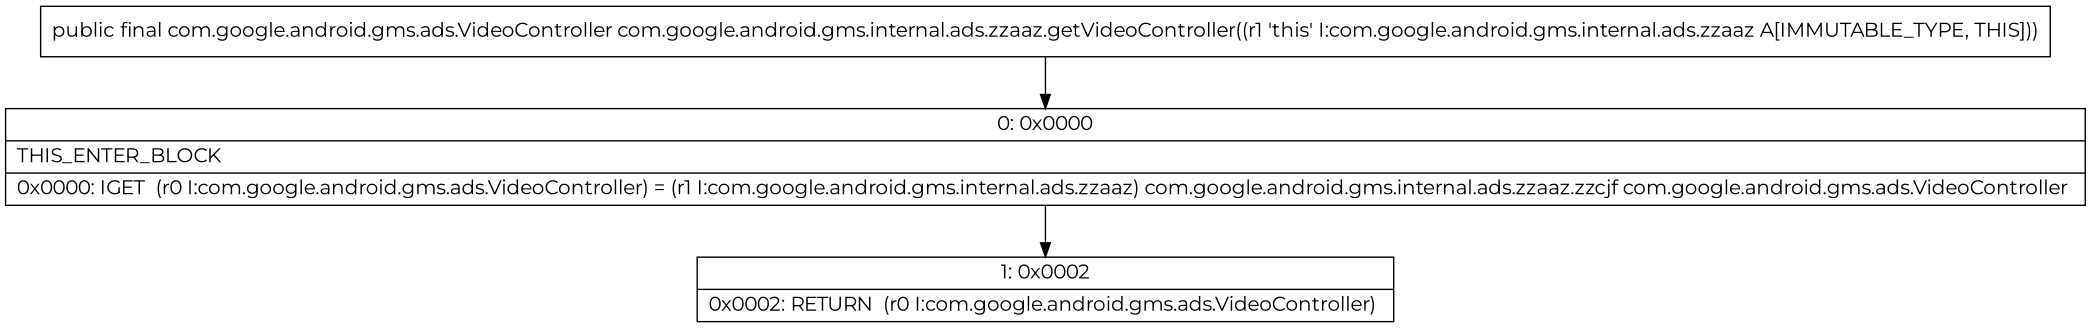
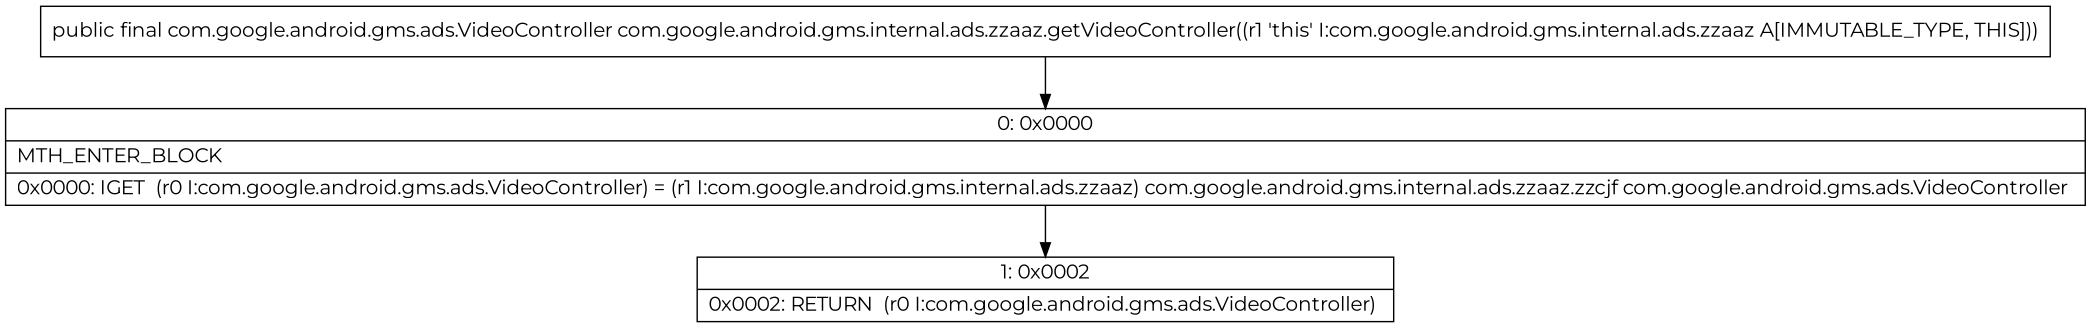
(119, 156) -> (120, 156)
